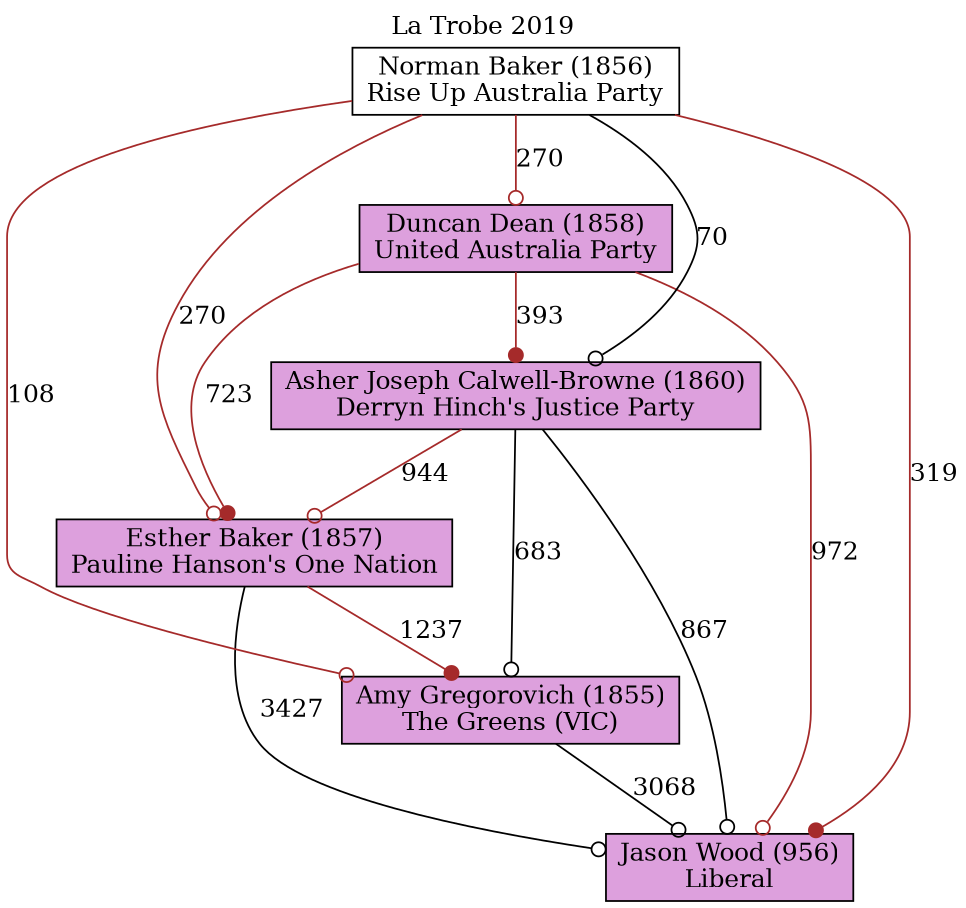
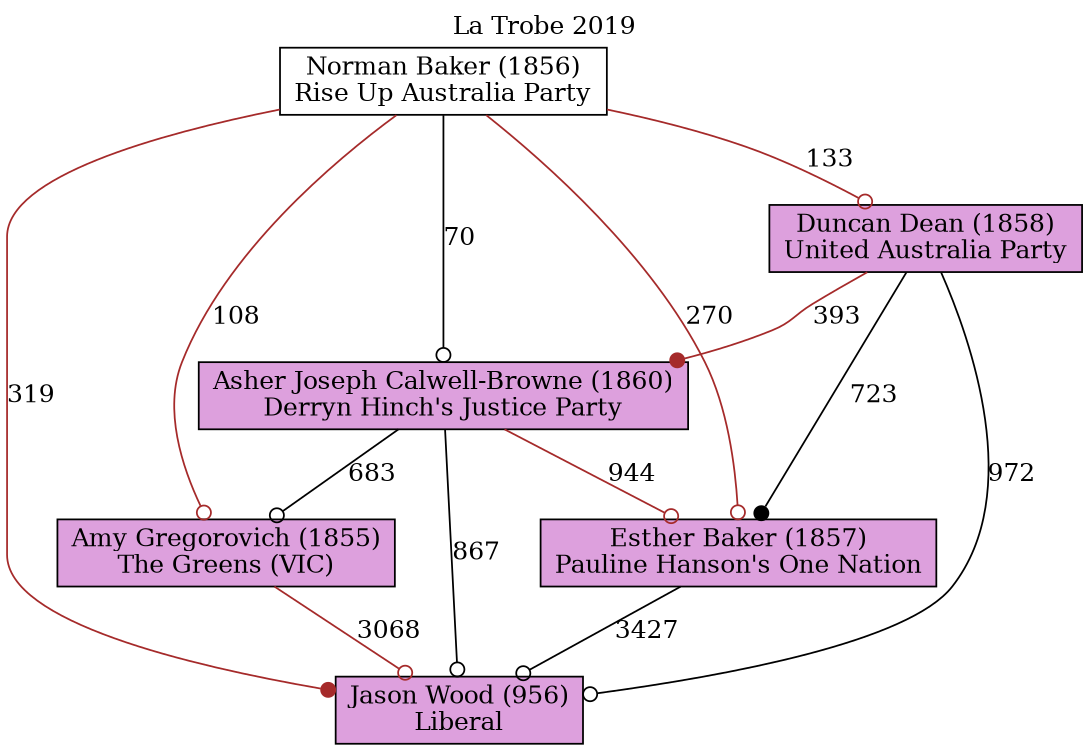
(541, 160) -> (830, 160)
(215, 349) -> (836, 389)
(811, 508) -> (935, 602)
(376, 628) -> none
(614, 785) -> (337, 628)
